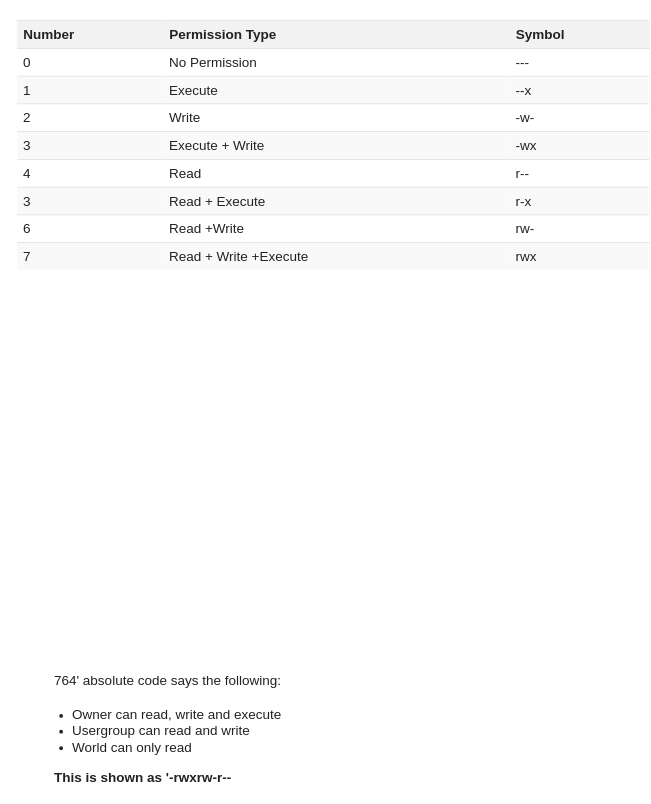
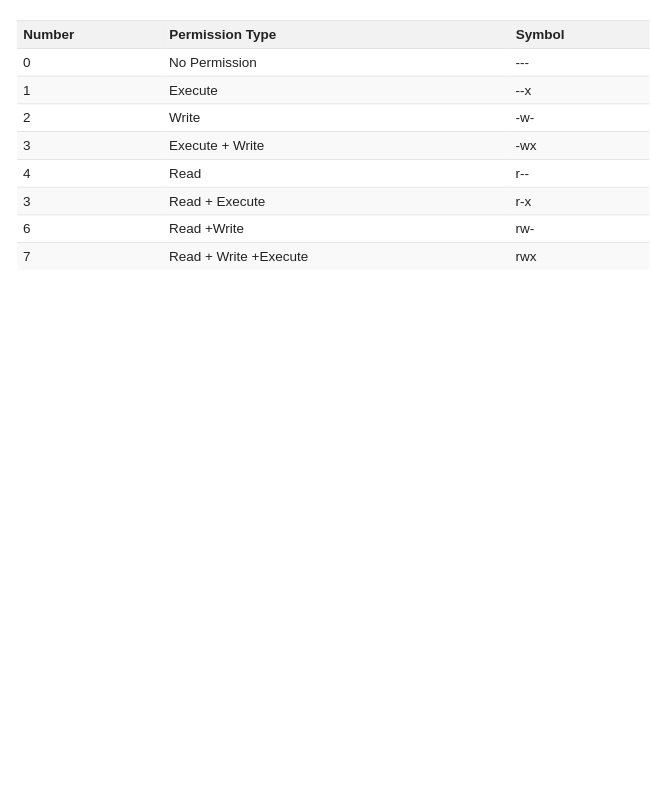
(177, 713) -> none
(150, 777) -> none
